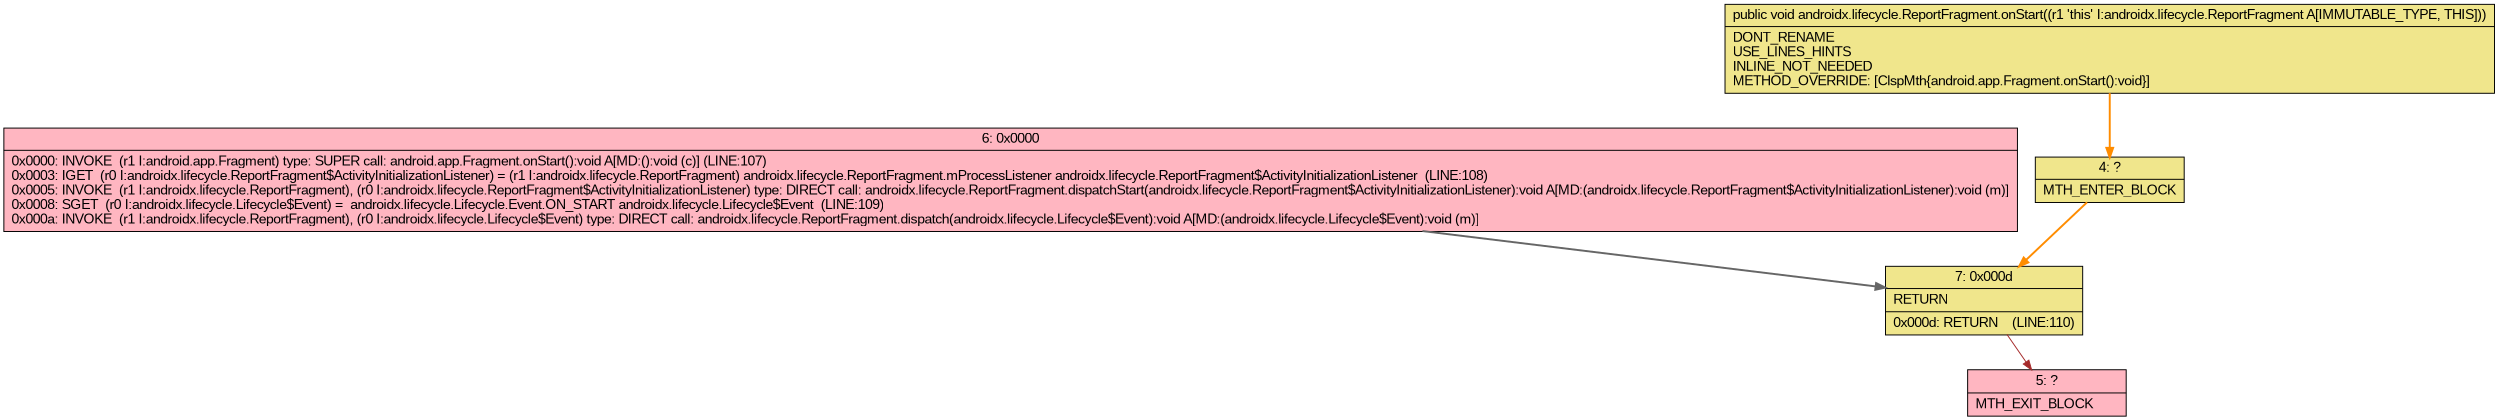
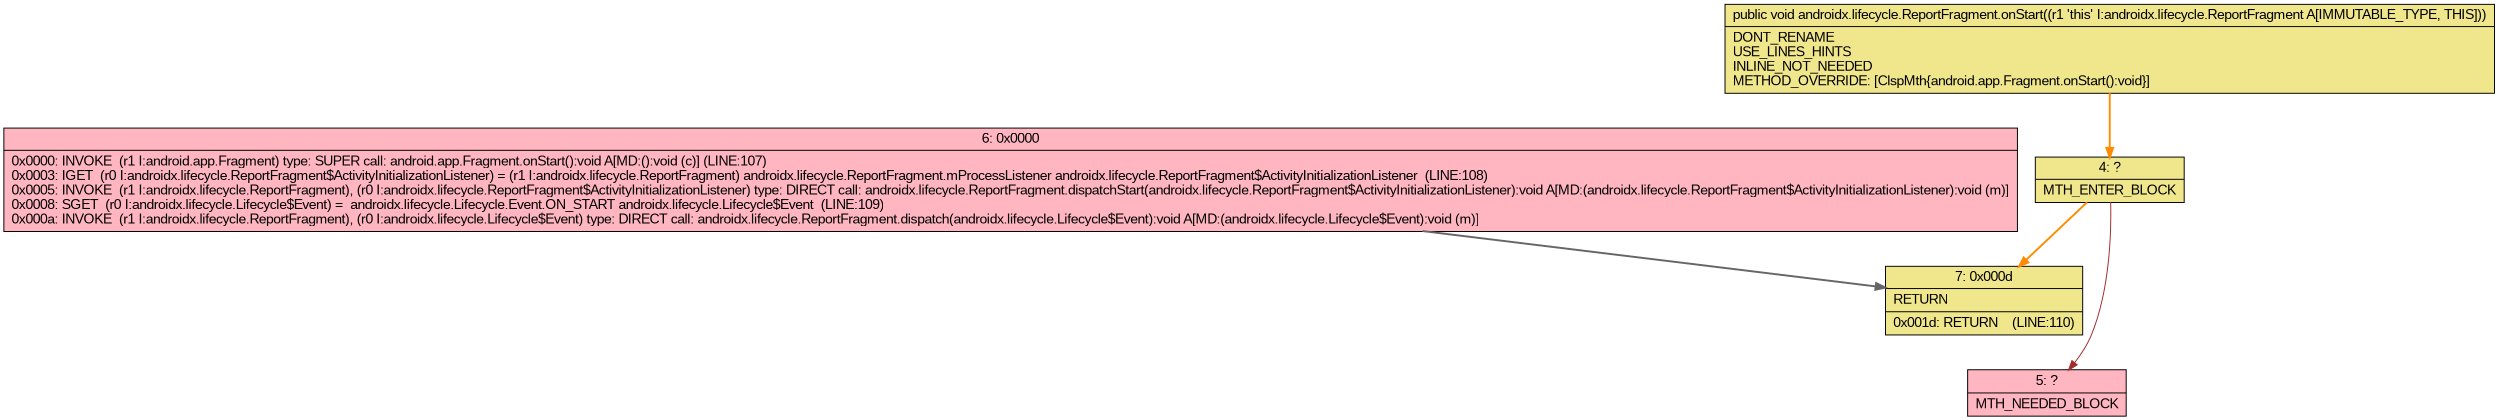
(1984, 323) -> (1984, 323)
(2016, 348) -> (2105, 286)
(2034, 404) -> (2047, 404)
